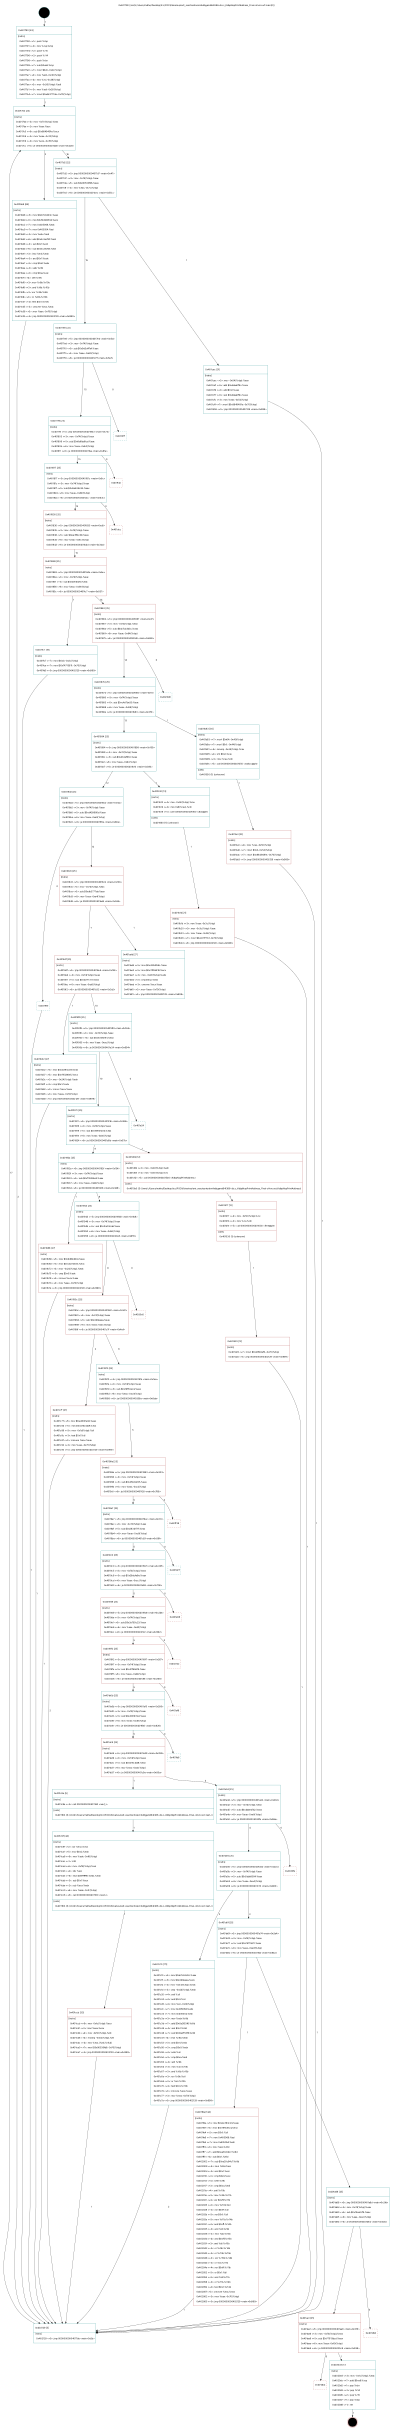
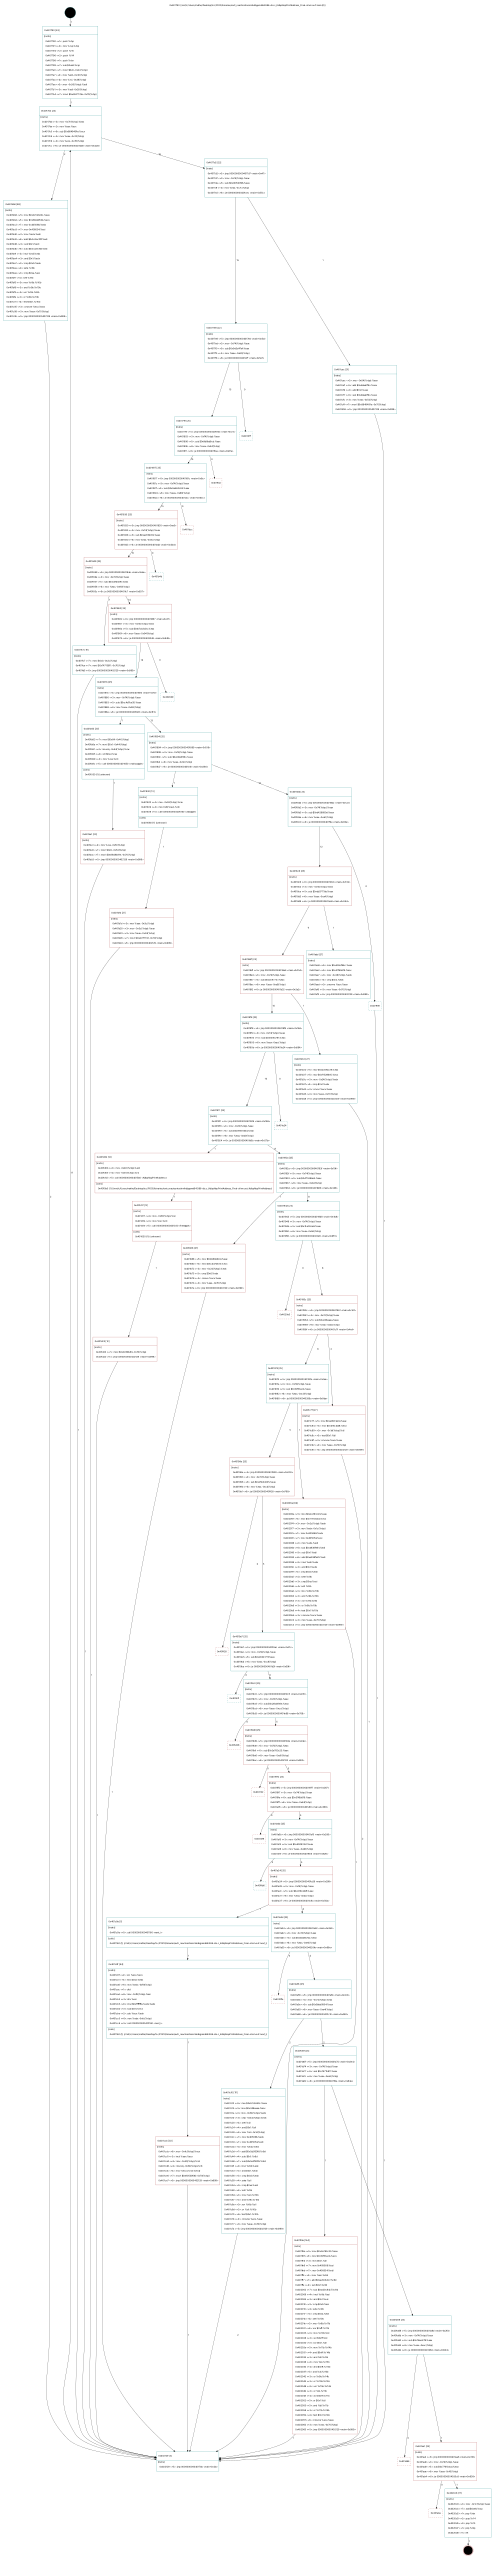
none -> (157, 577)
none -> (313, 1564)
